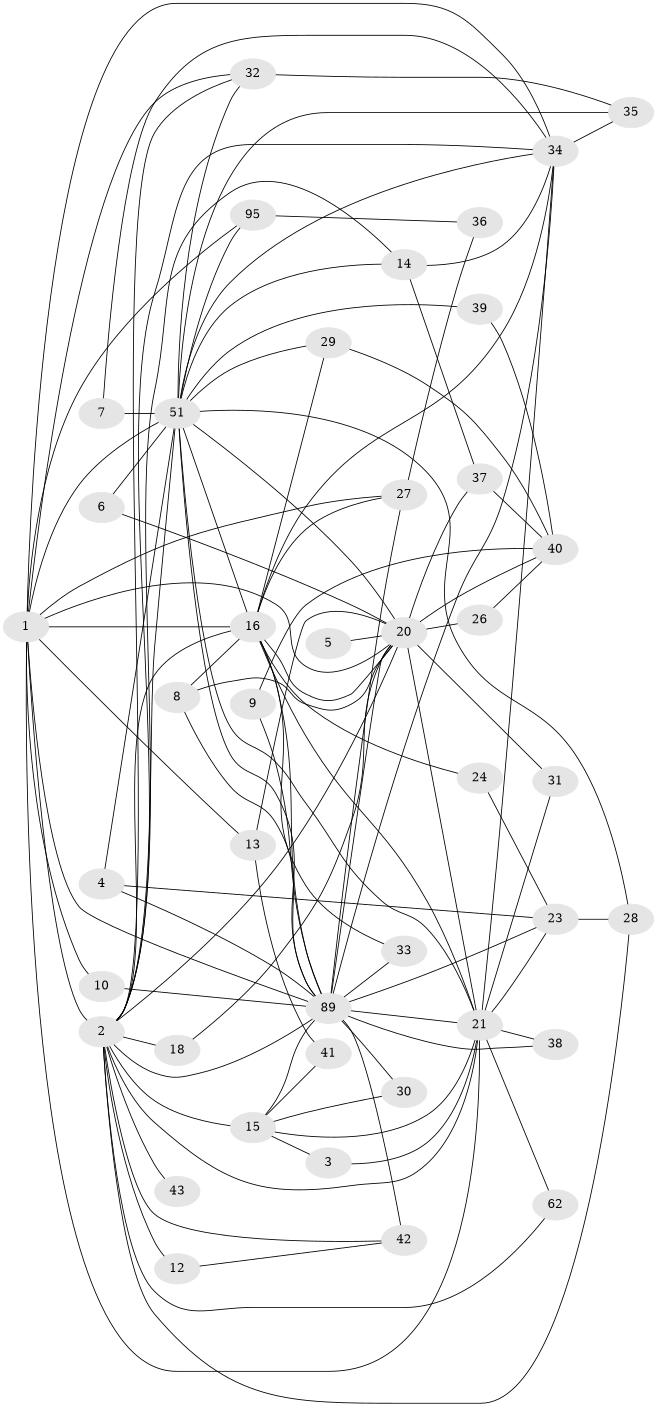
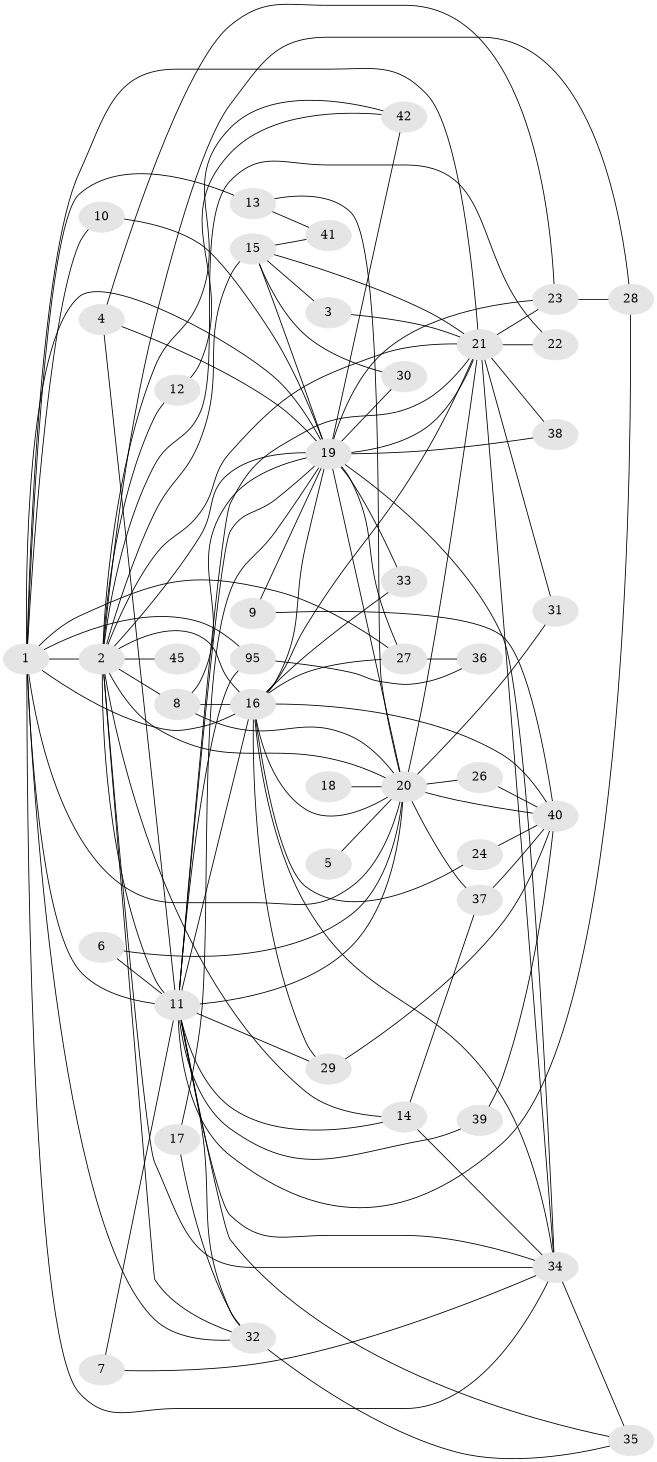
(177, 413) -> (177, 1005)
none -> (424, 723)
(518, 849) -> (515, 837)
(329, 1008) -> (329, 454)
(139, 1041) -> (135, 679)
none -> (177, 1140)
(177, 1191) -> (177, 659)
(555, 1205) -> (555, 345)
